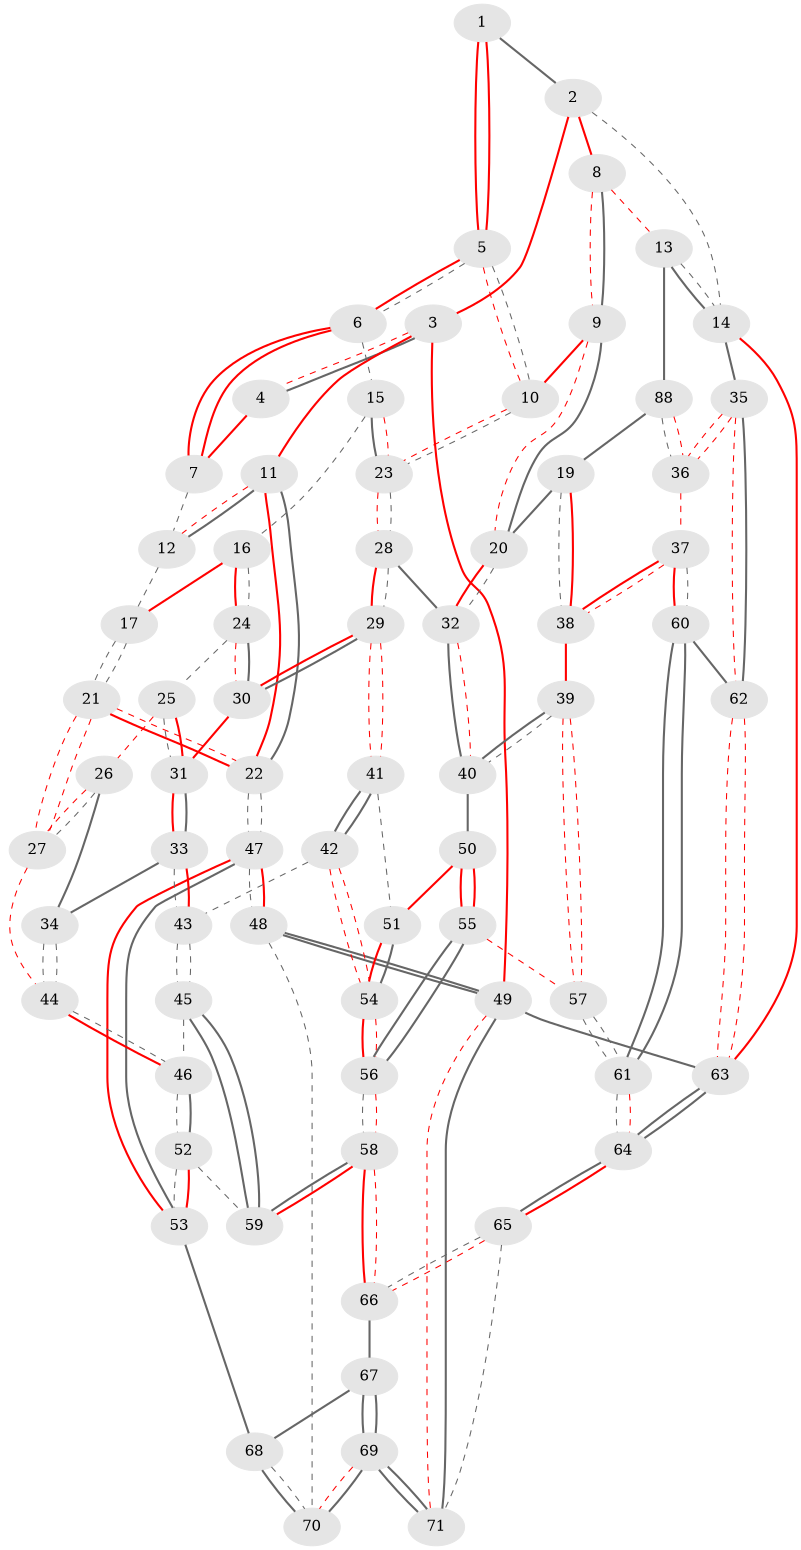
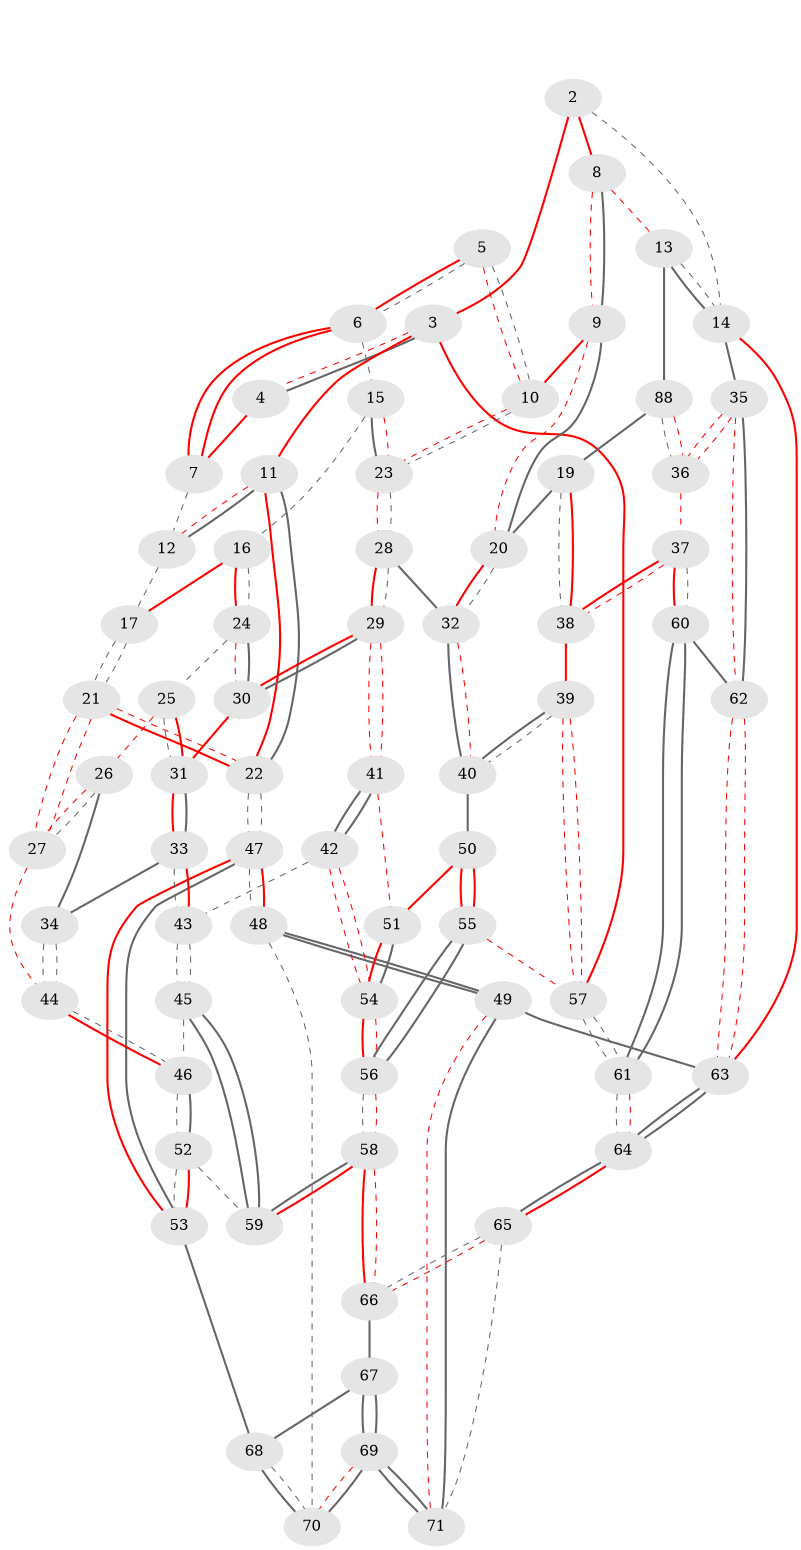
(482, 23) -> none
(502, 655) -> (623, 613)
(384, 850) -> (384, 850)
